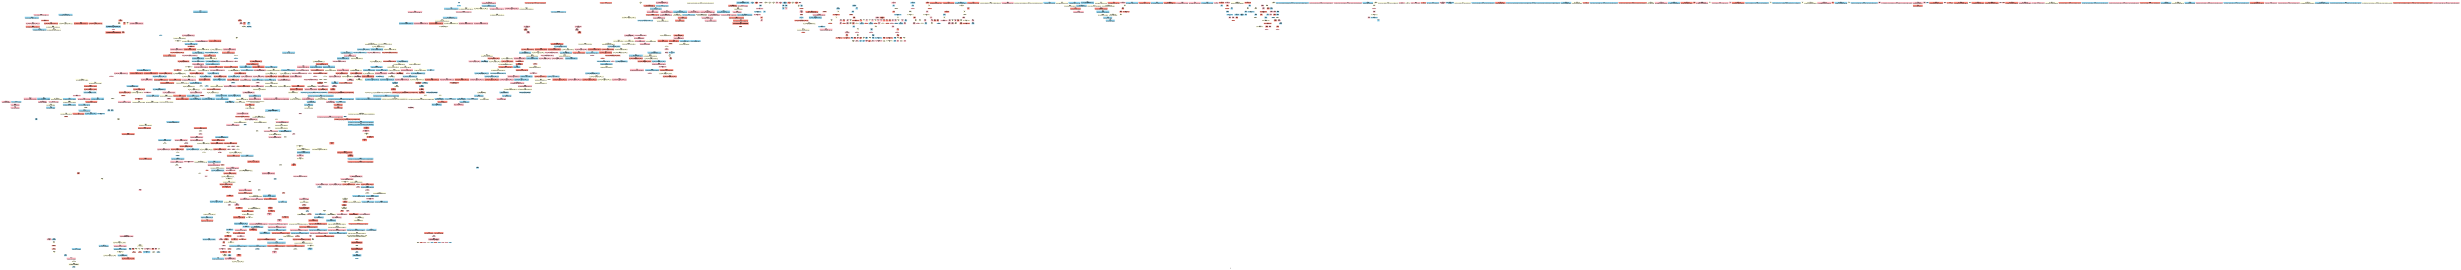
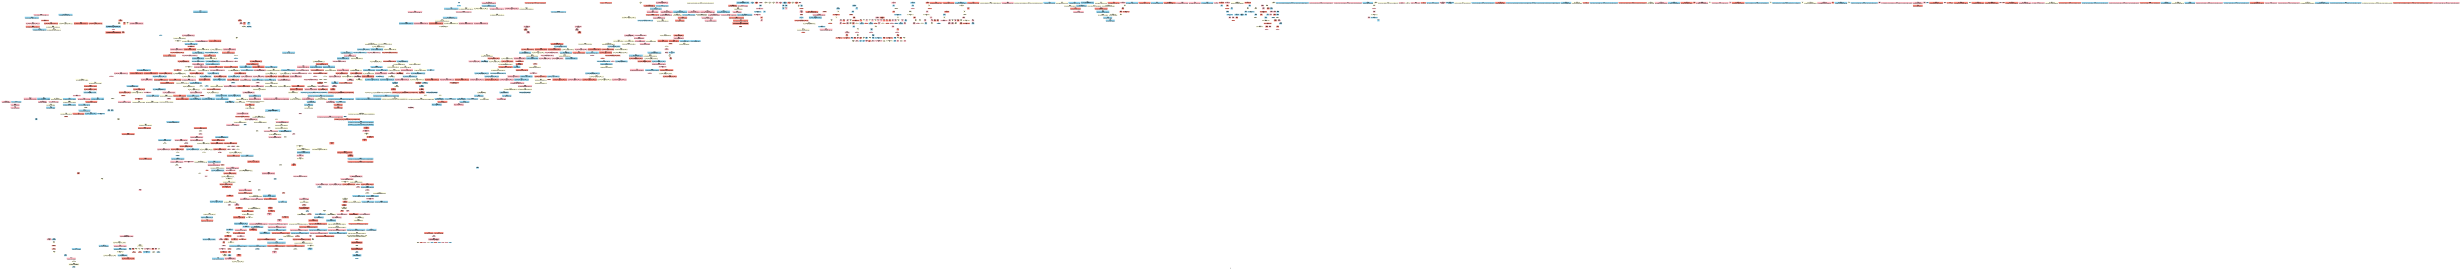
(549, 80) -> (549, 80)
